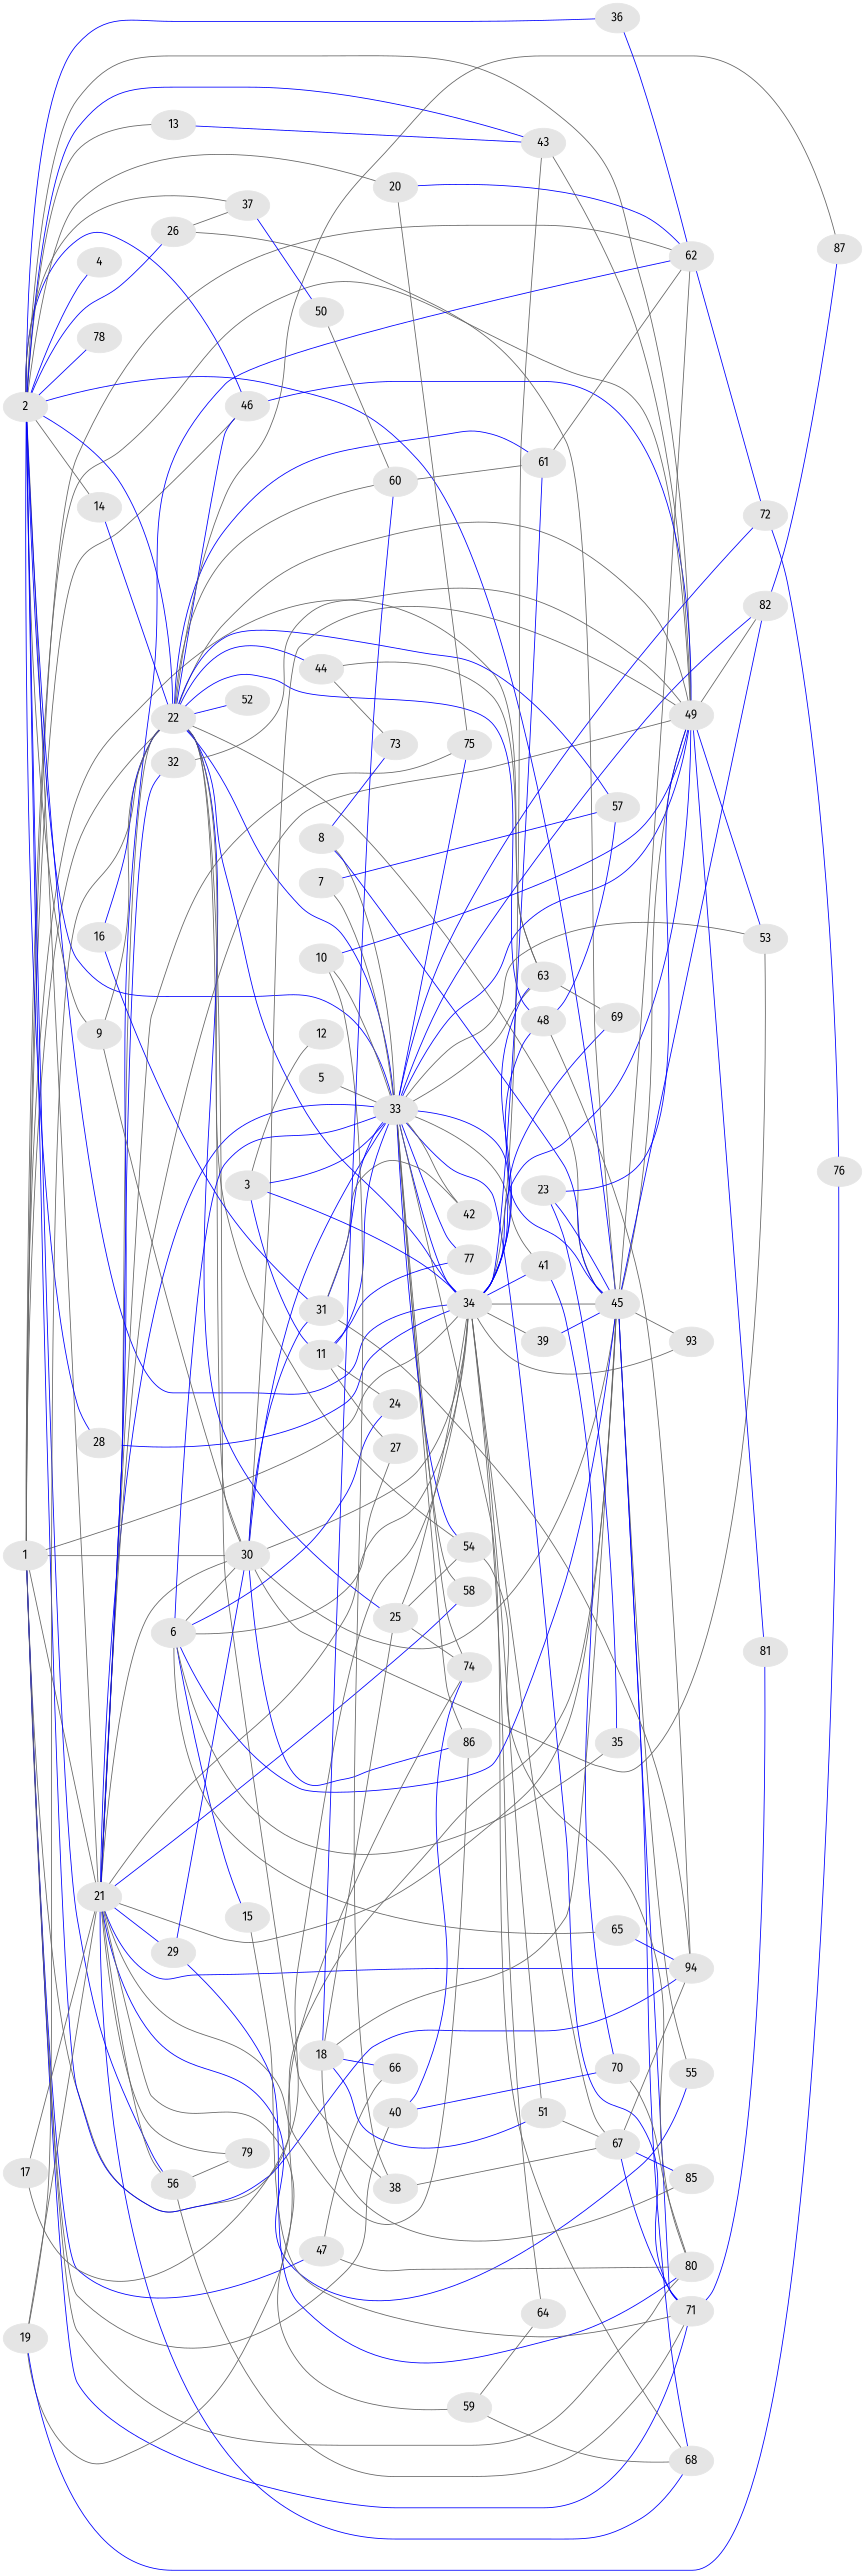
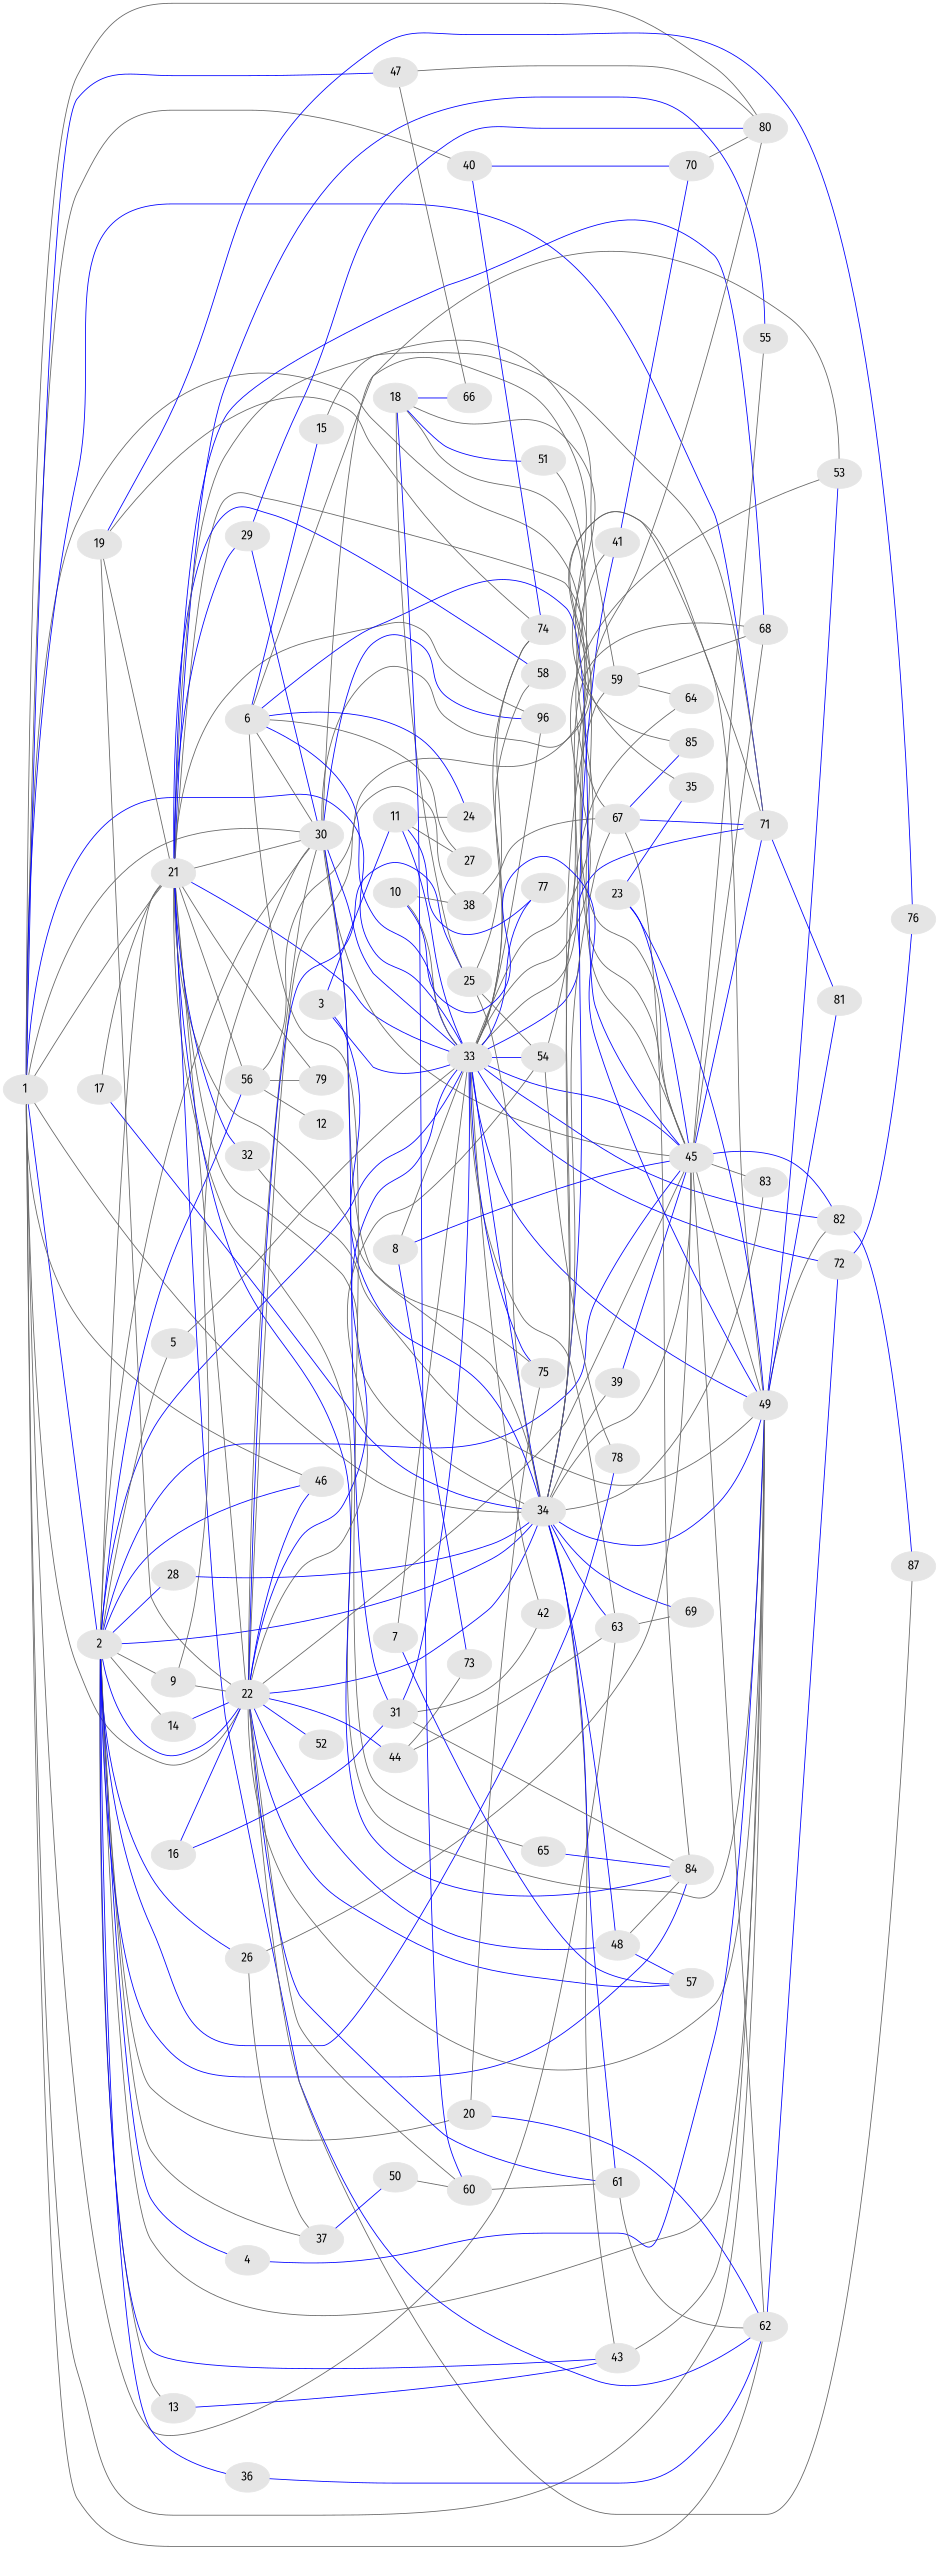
(580, 390) -> (716, 2031)
none -> (229, 798)
(278, 1096) -> (286, 1103)
none -> (151, 1222)
none -> (563, 1242)
(691, 1342) -> (765, 1182)
none -> (62, 1367)
none -> (129, 1492)
(469, 1743) -> (543, 719)
(511, 1747) -> (567, 1093)
(308, 1901) -> (295, 1336)
(691, 1968) -> (691, 1870)
(649, 2025) -> (728, 894)
